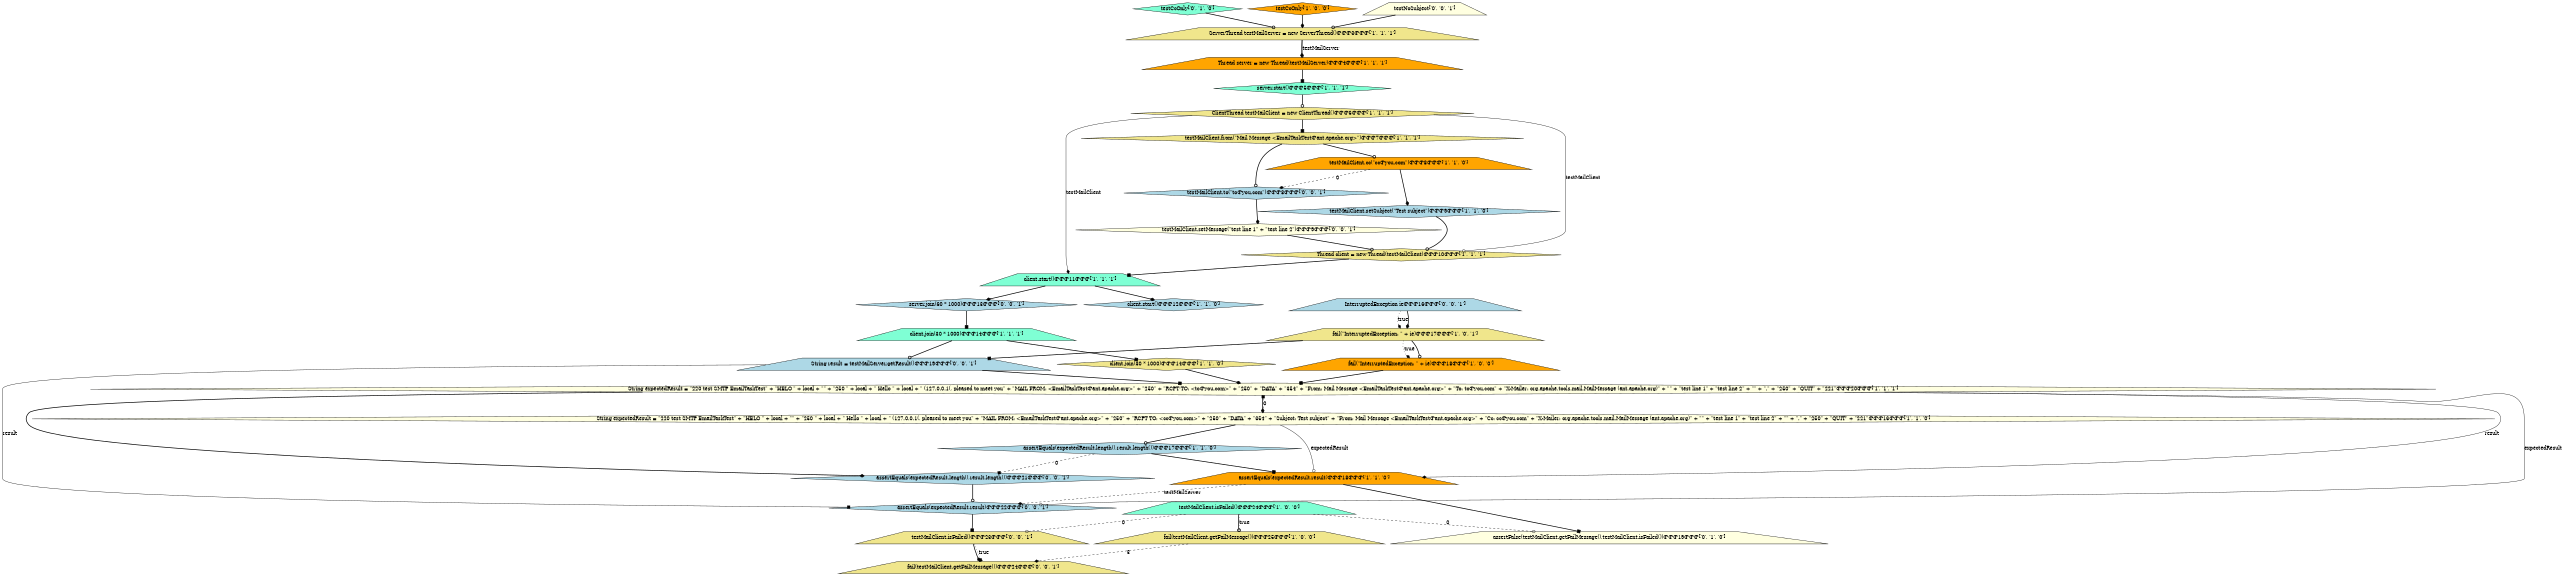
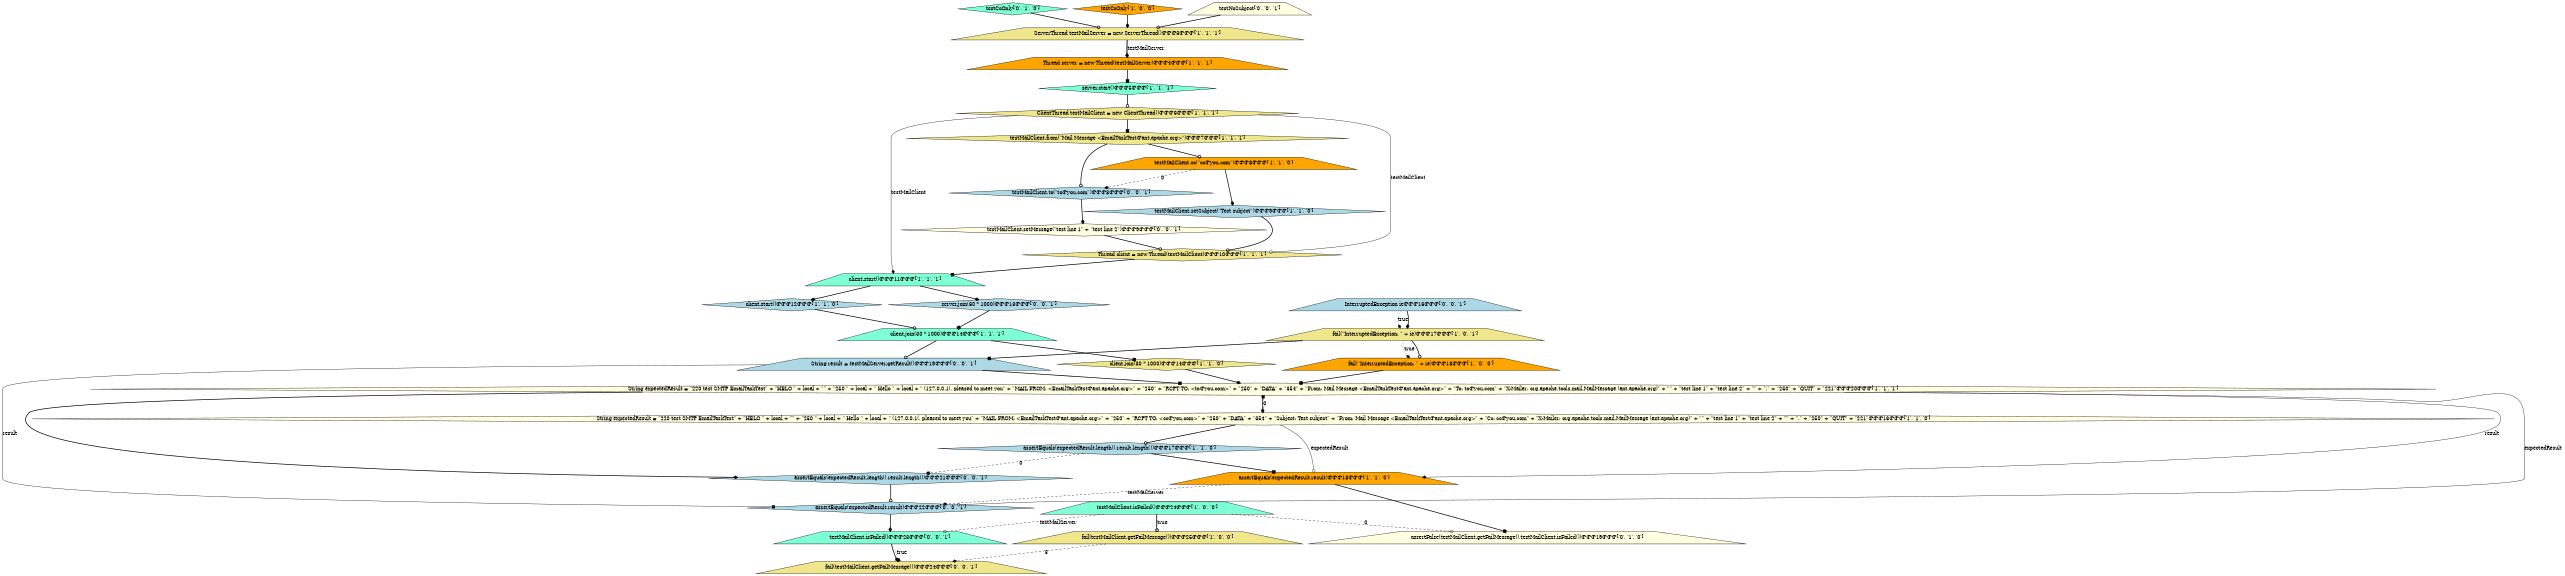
none -> (864, 319)
(972, 521) -> (890, 521)
(1123, 523) -> (1058, 523)
(972, 538) -> (890, 538)
